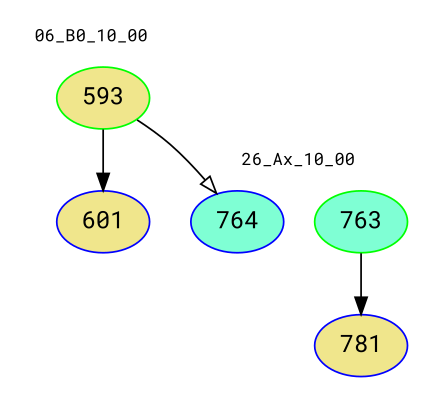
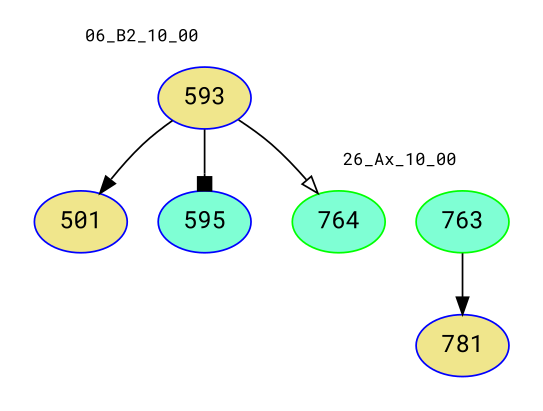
(92, 37) -> (143, 37)
(103, 98) -> (205, 98)
(103, 222) -> (81, 222)
none -> (205, 222)
(237, 222) -> (339, 222)
